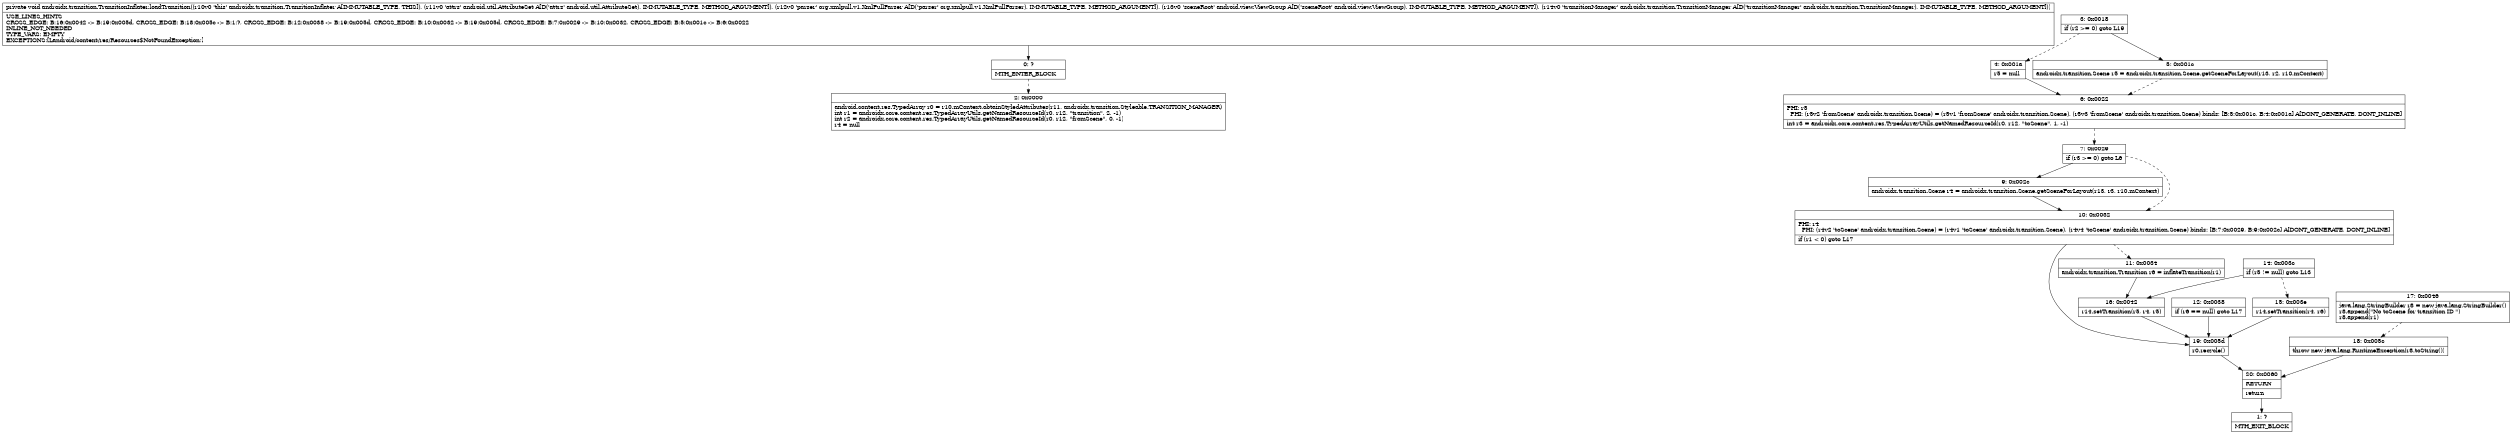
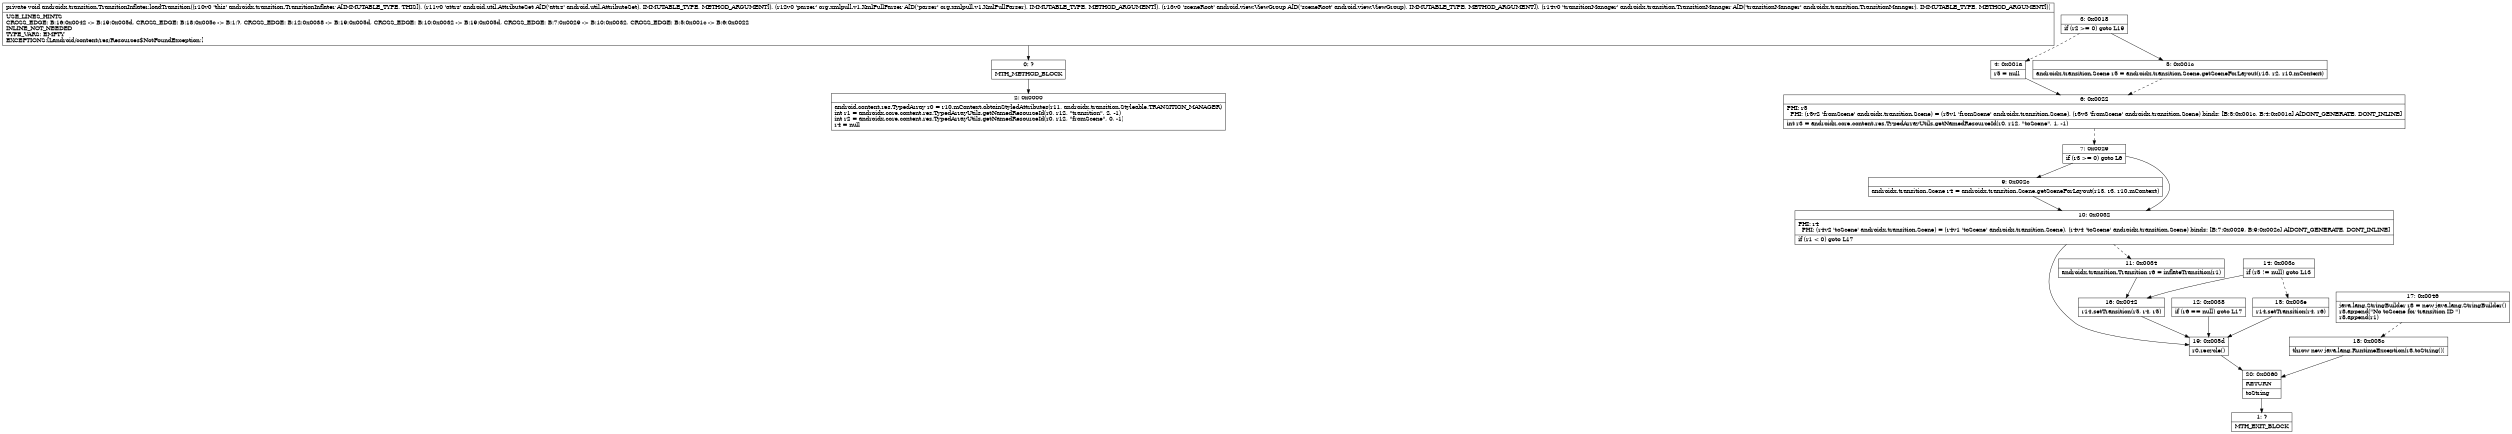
(1025, 74) -> (1028, 74)
(1028, 84) -> (1028, 84)
(2164, 176) -> (2164, 176)
(2255, 393) -> (2258, 393)
